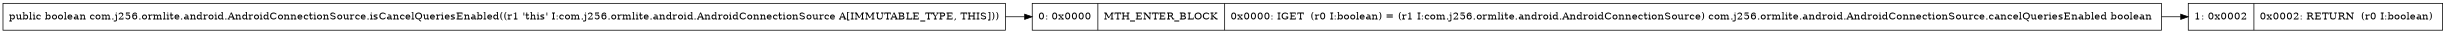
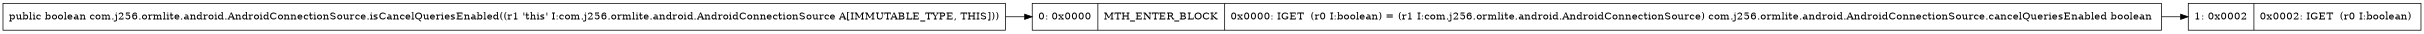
(2348, 16) -> (2337, 16)
